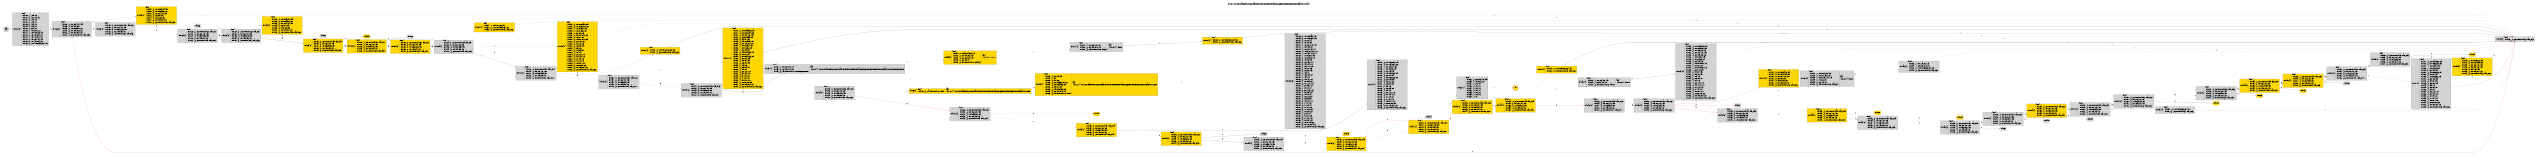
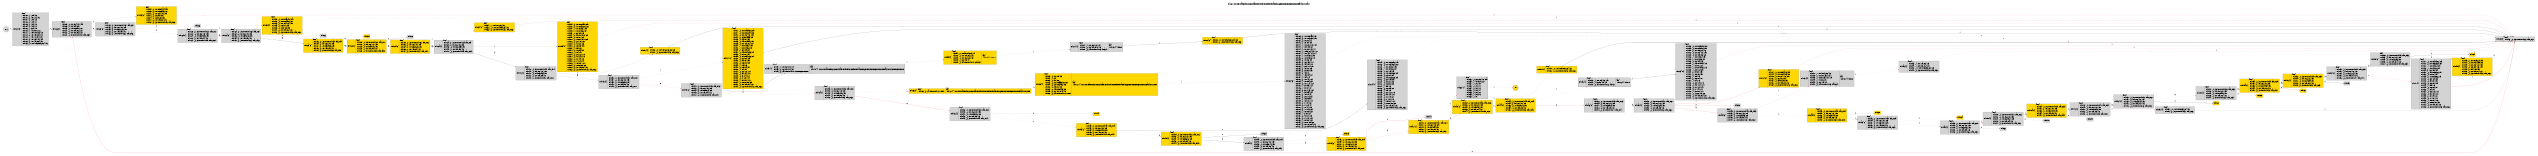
(6, 29) -> (6, 29)
